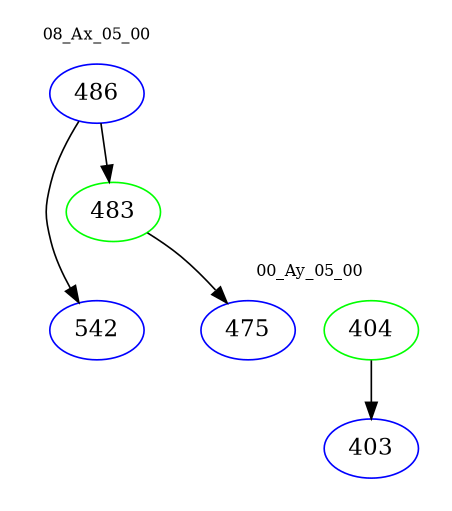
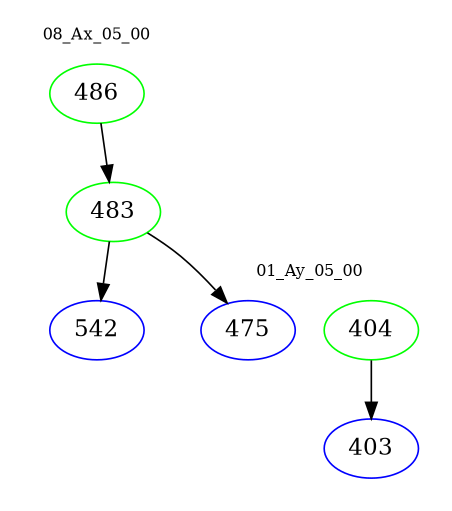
(97, 94) -> (97, 94)
(47, 204) -> (106, 263)
(310, 272) -> (310, 272)
